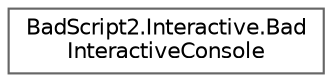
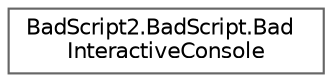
(166, 41) -> (166, 41)
